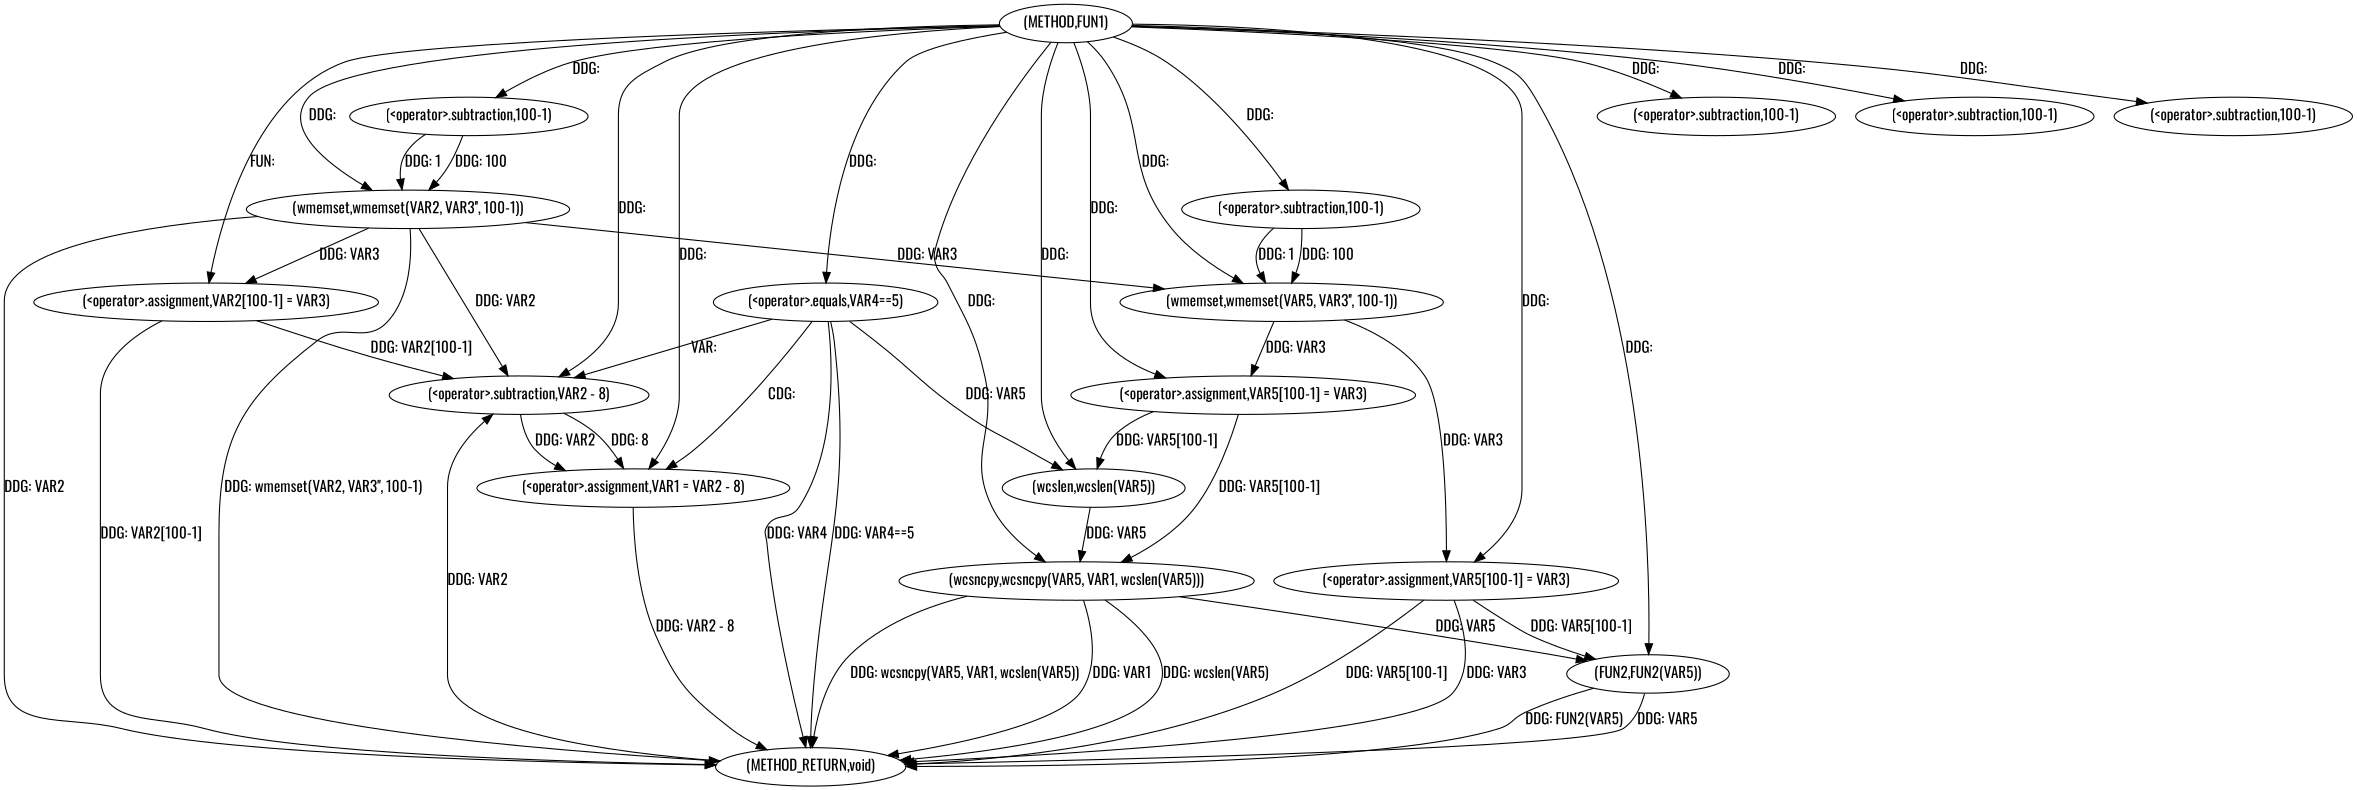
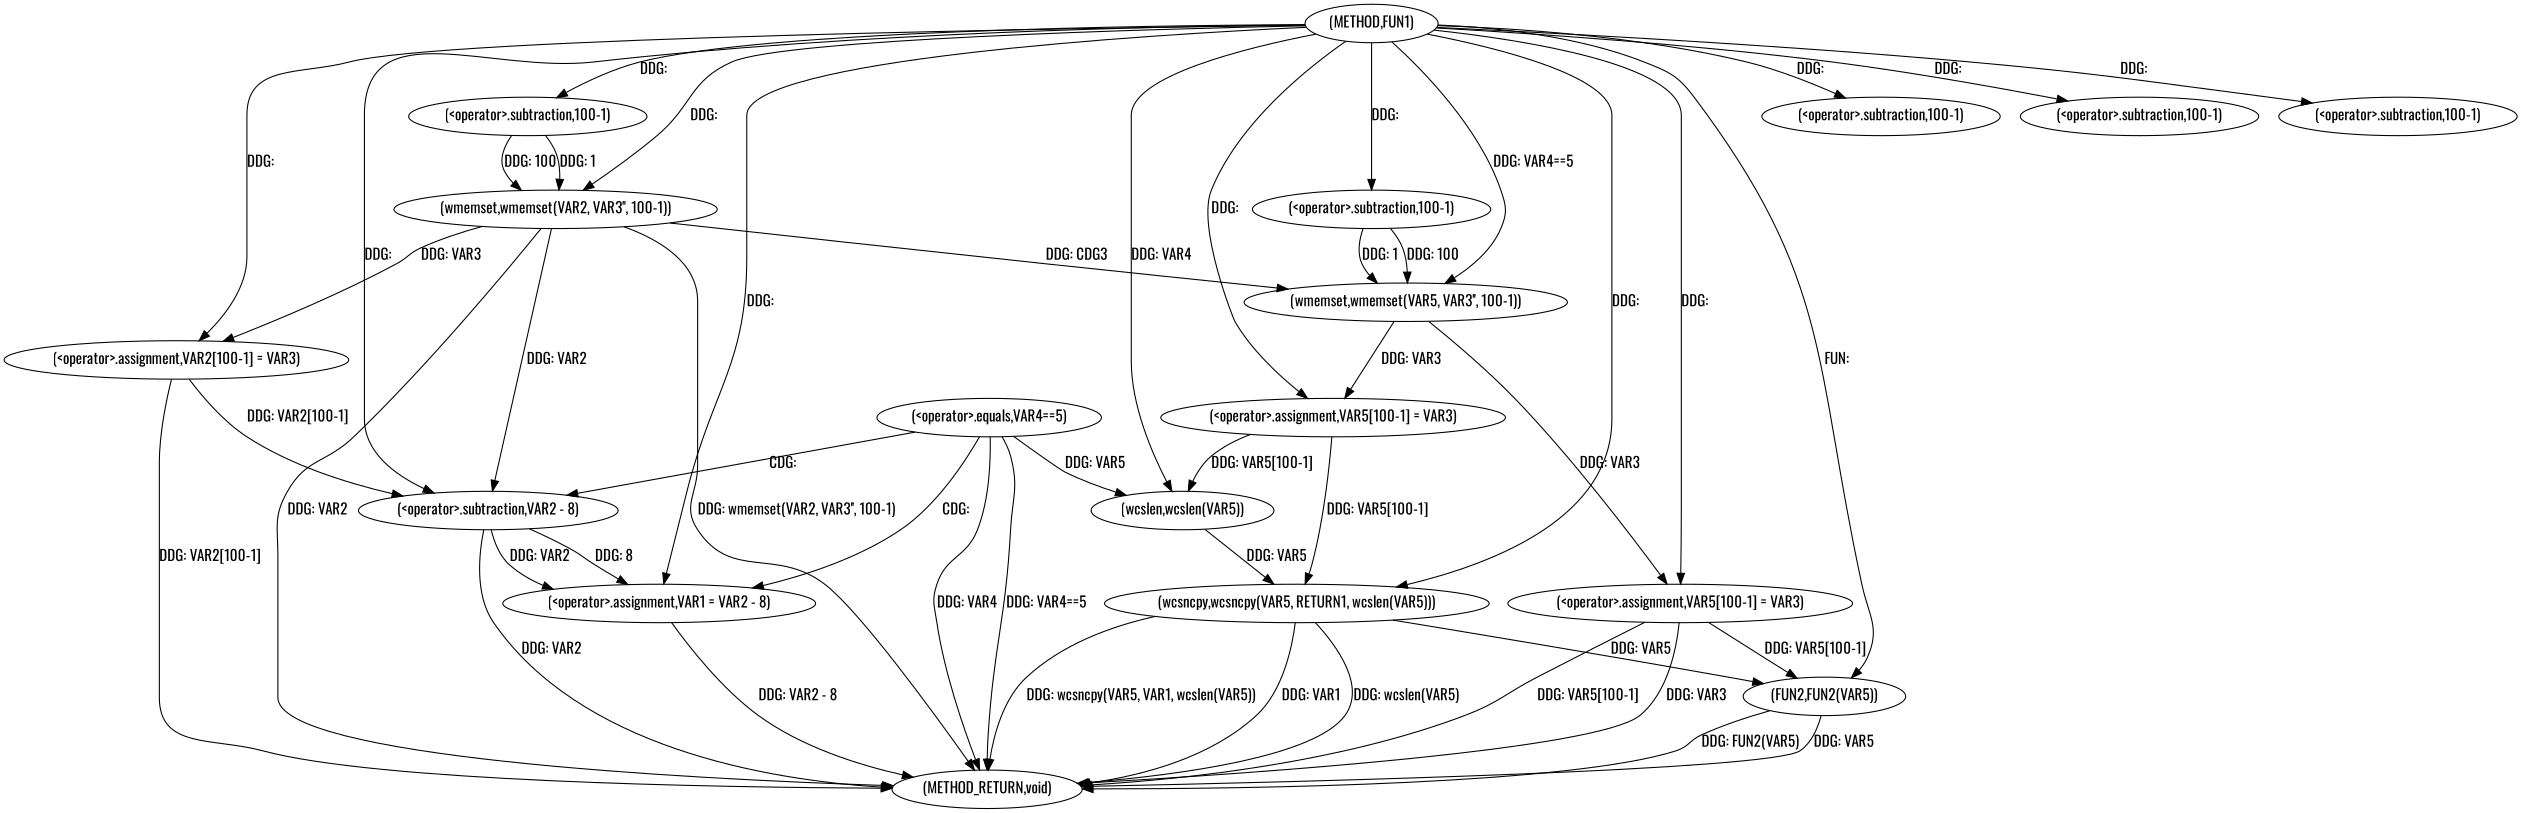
(868, 111) -> none
(264, 163) -> (262, 163)
(1157, 163) -> (1534, 163)
(928, 256) -> (1077, 256)
(1057, 256) -> (1162, 256)
(706, 349) -> (785, 464)
(1641, 349) -> (1839, 360)
(1077, 581) -> (1297, 603)
(453, 690) -> (624, 728)
